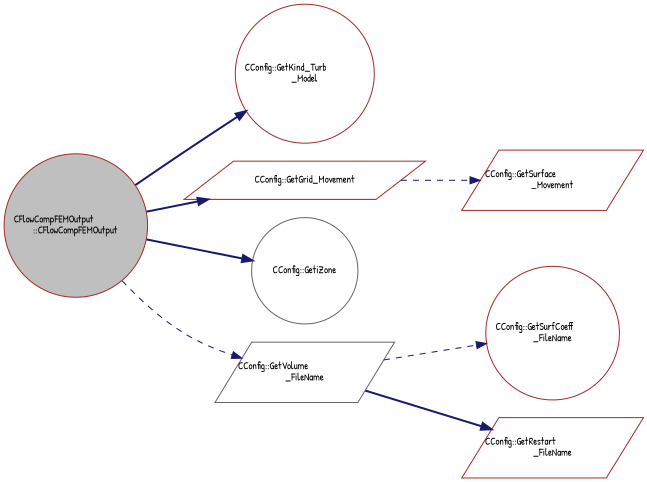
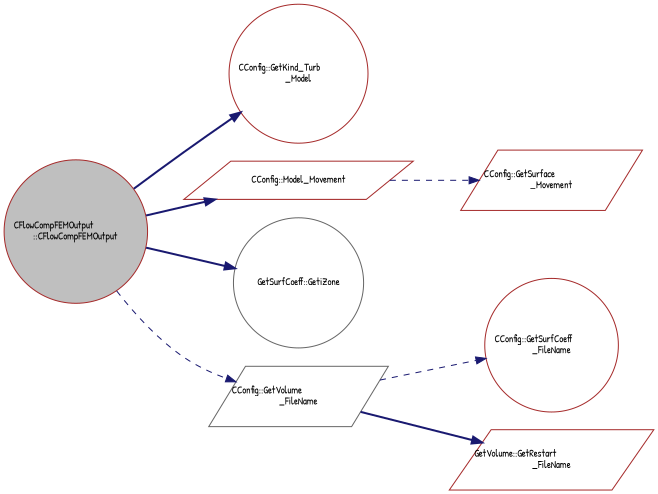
(305, 180) -> (299, 180)
(305, 271) -> (299, 283)
(553, 448) -> (552, 460)
